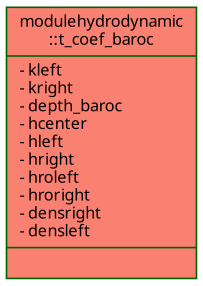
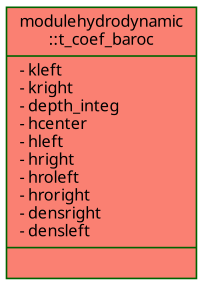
(71, 106) -> (70, 106)
